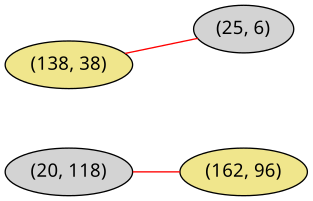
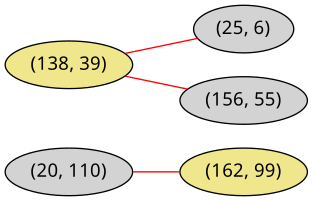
(69, 65) -> (69, 65)
none -> (244, 100)
(69, 172) -> (69, 172)
(244, 172) -> (244, 172)
